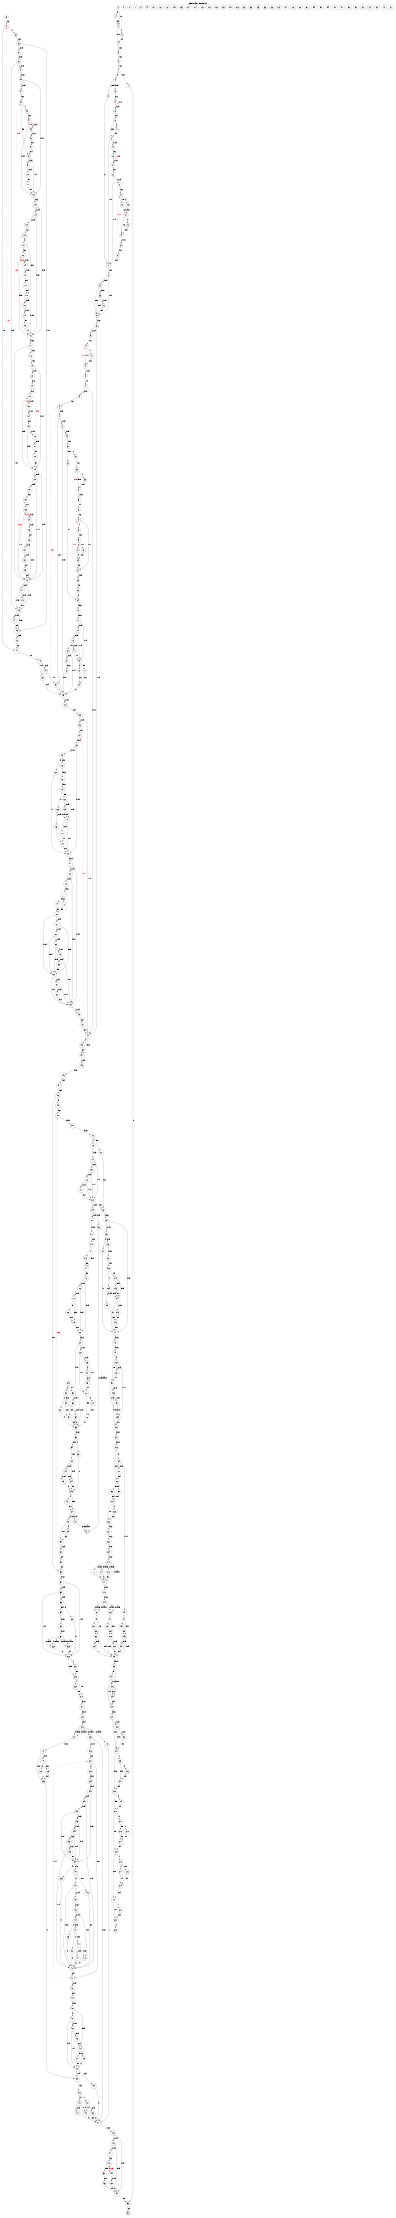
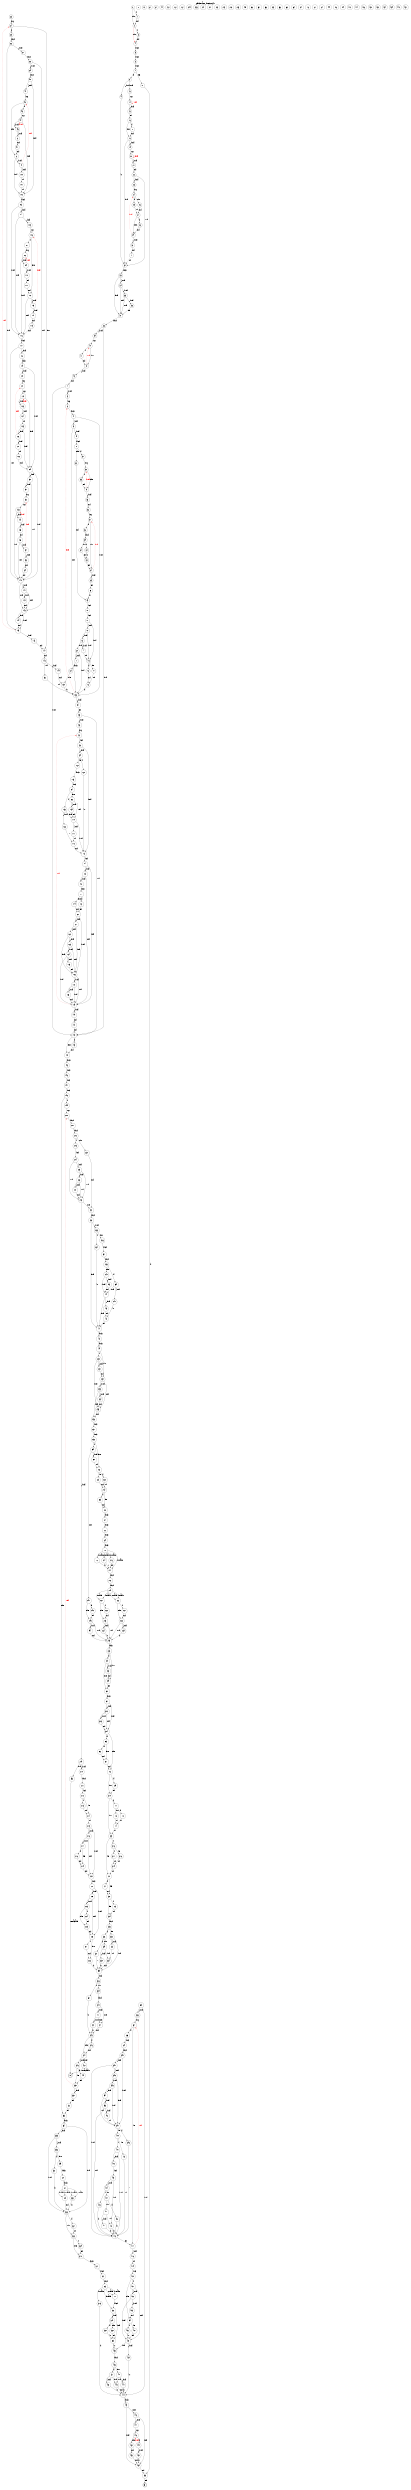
(87, 1731) -> (106, 2299)
none -> (109, 1917)
